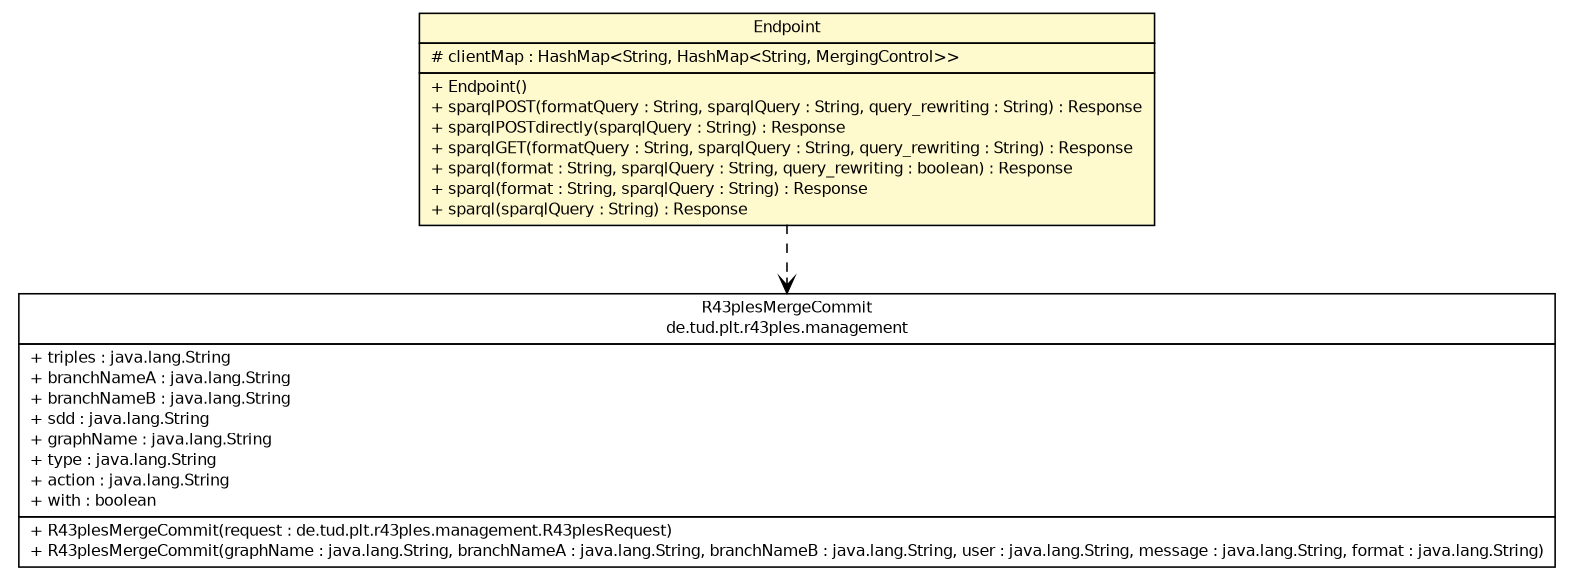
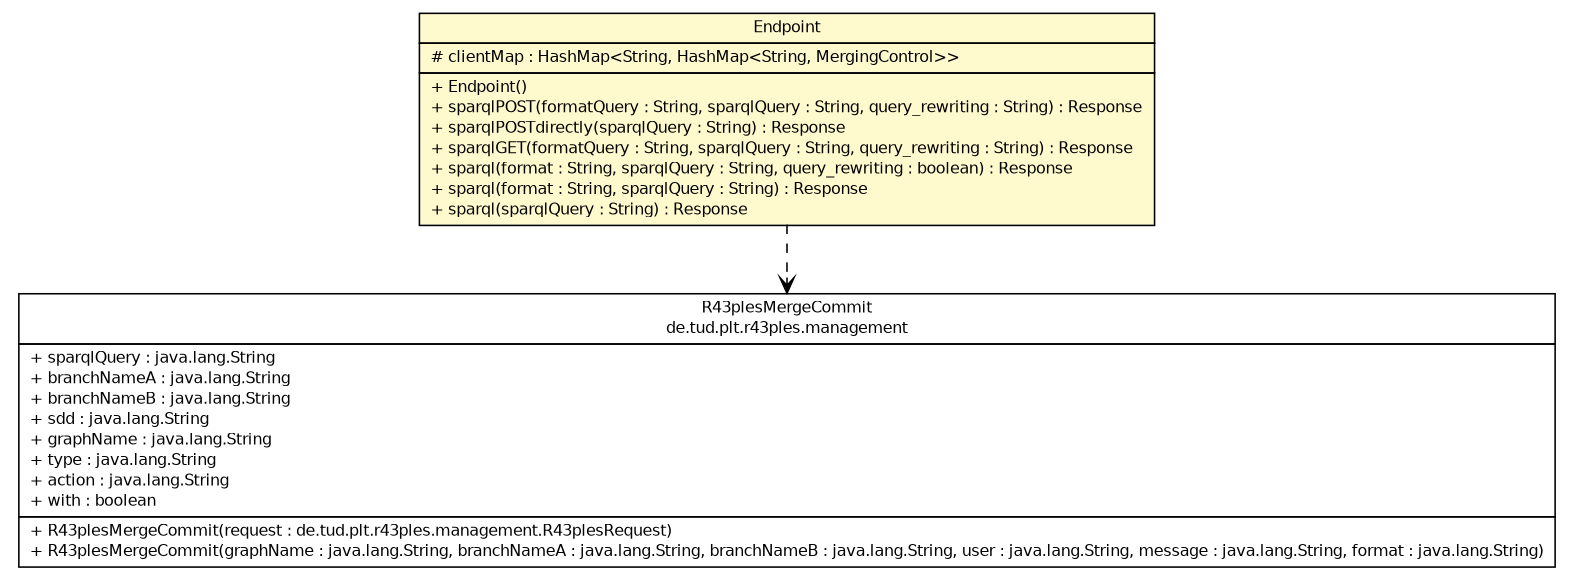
(130, 358) -> (153, 358)
